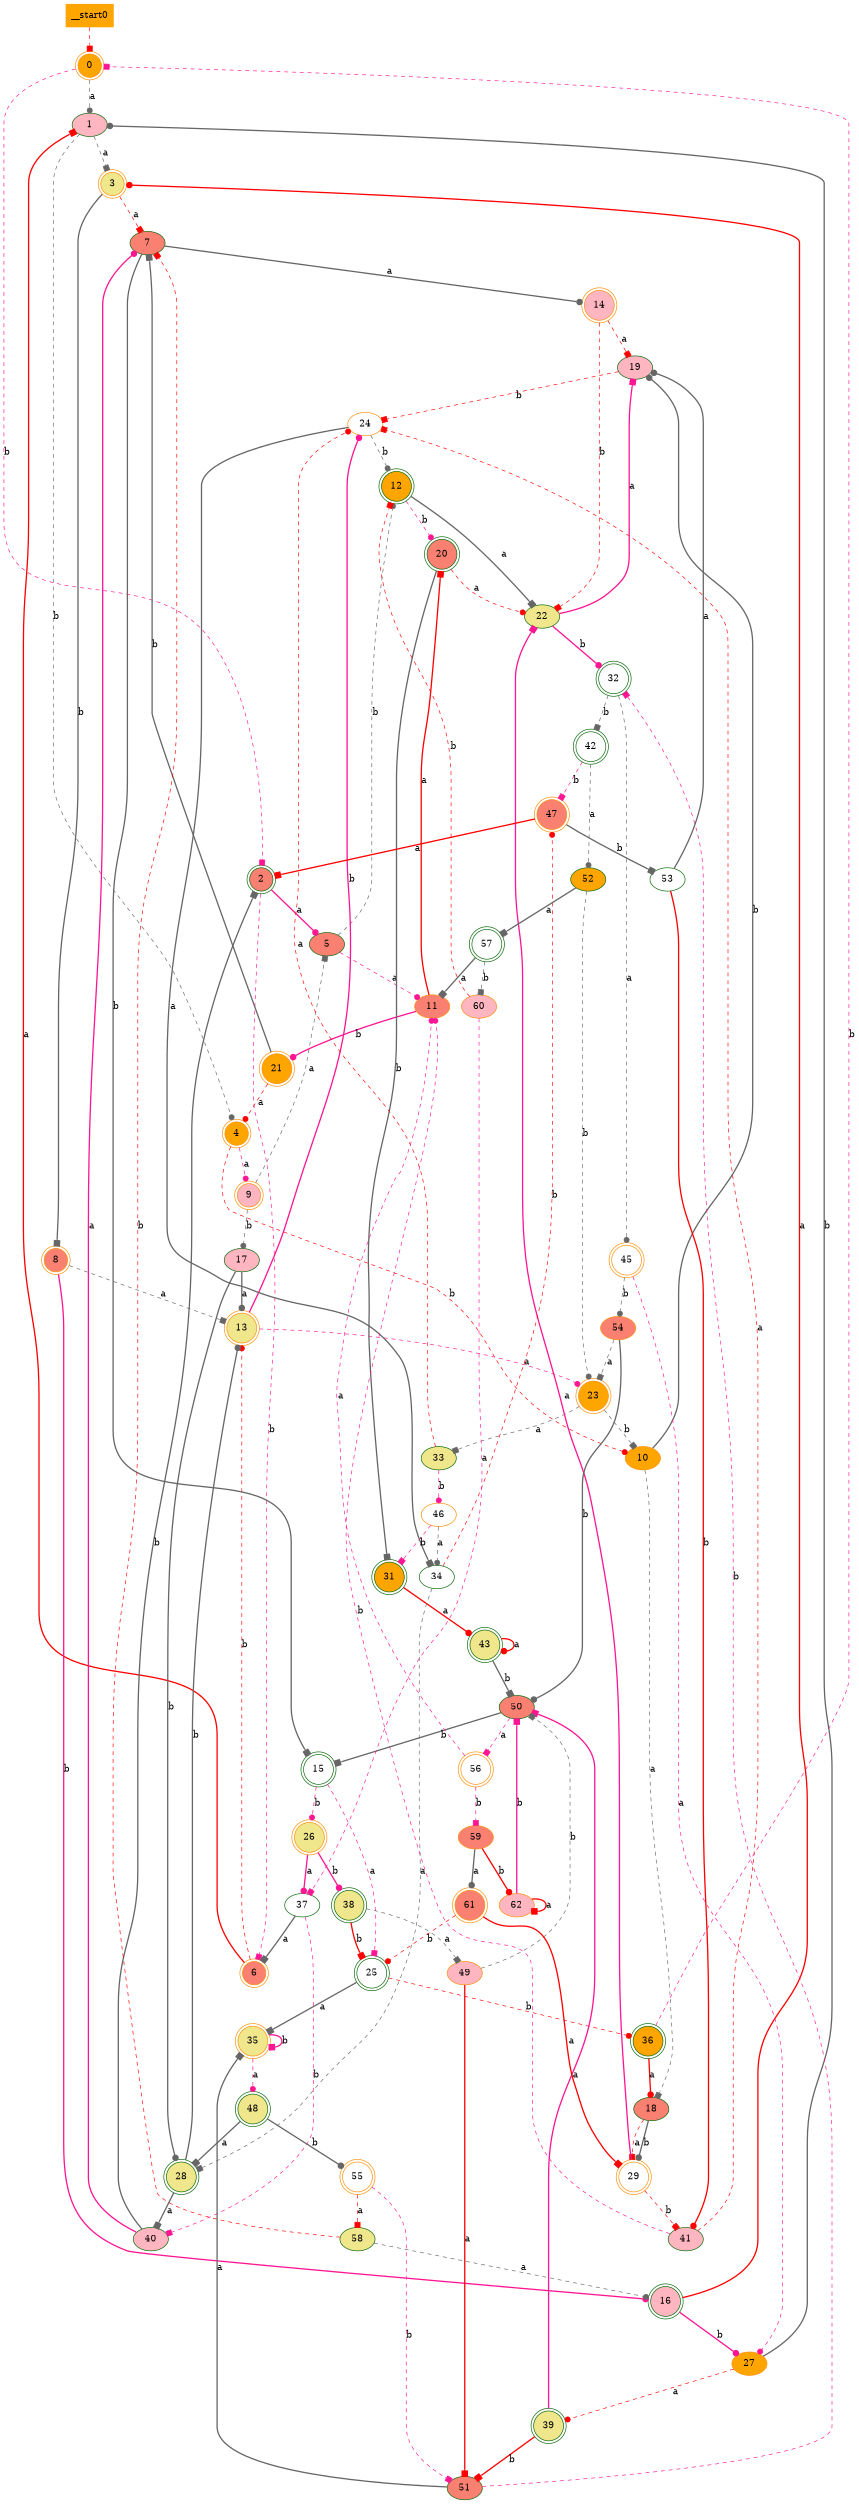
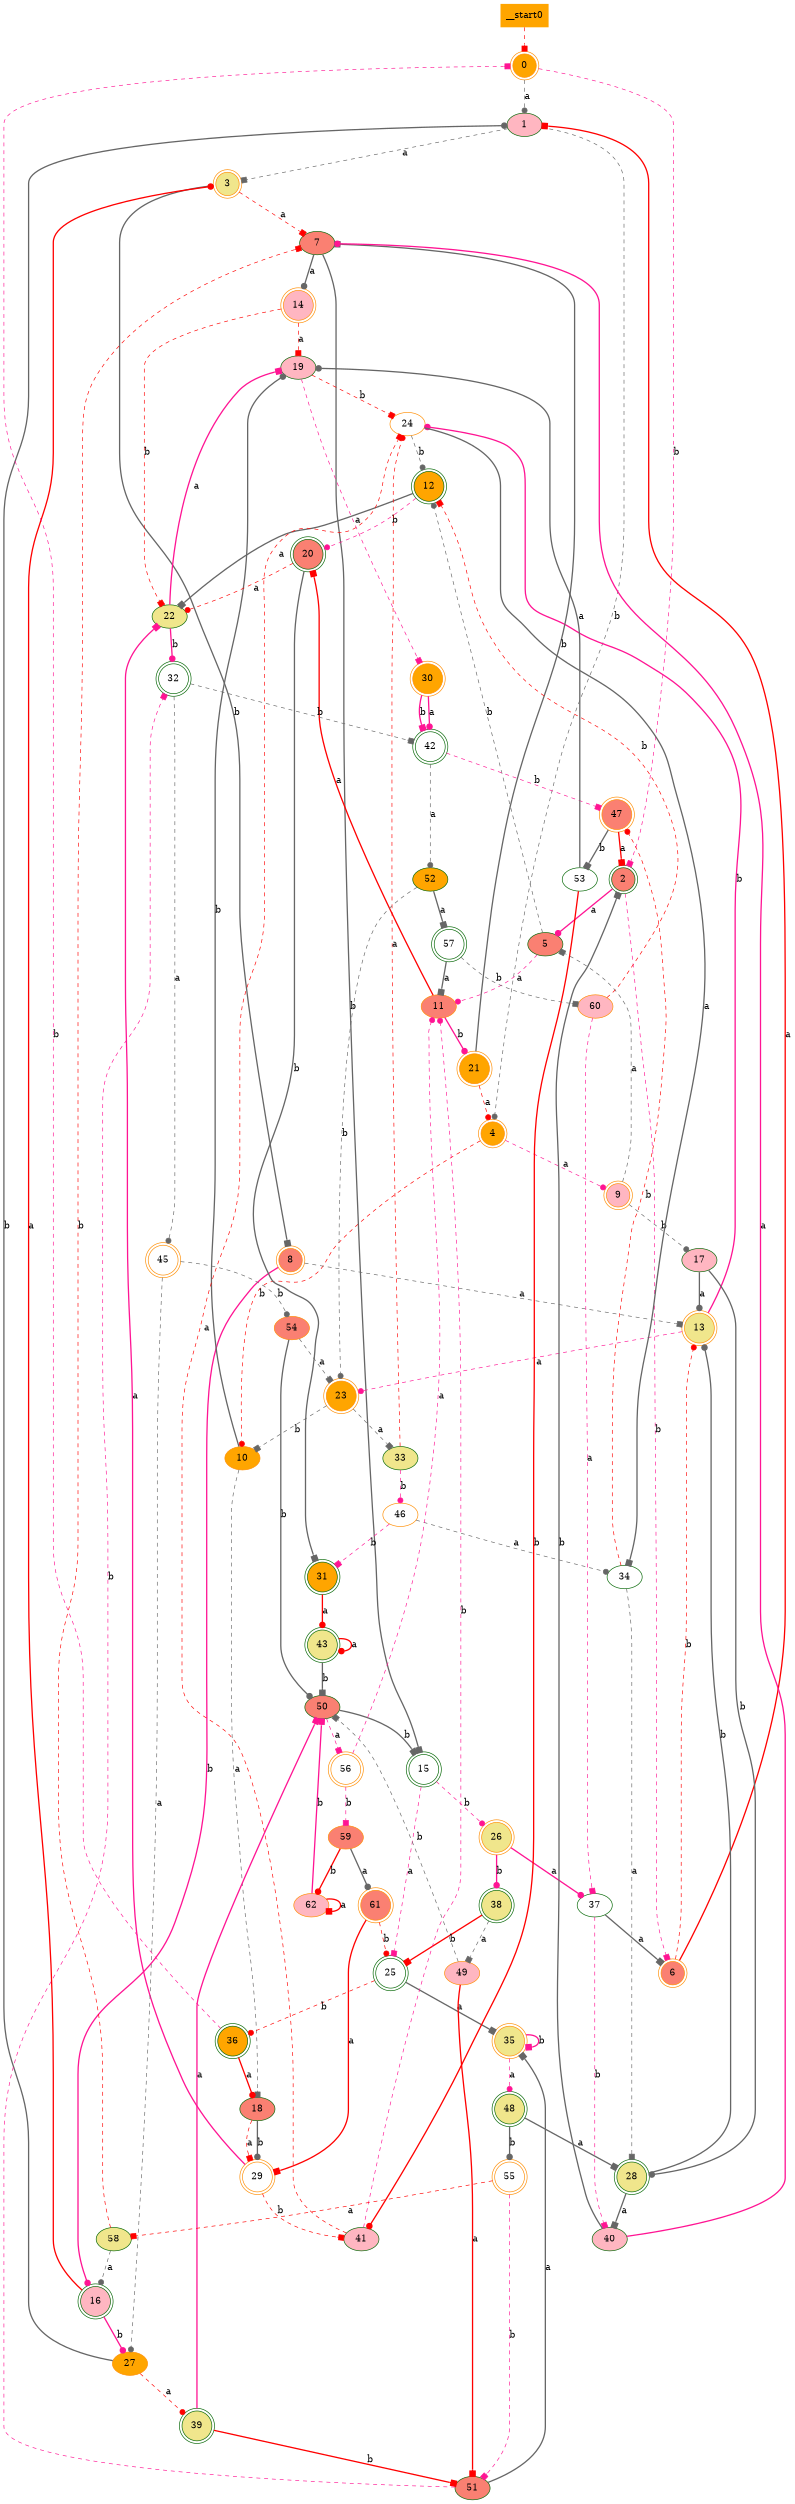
none -> (428, 679)
(681, 1825) -> (156, 1812)
